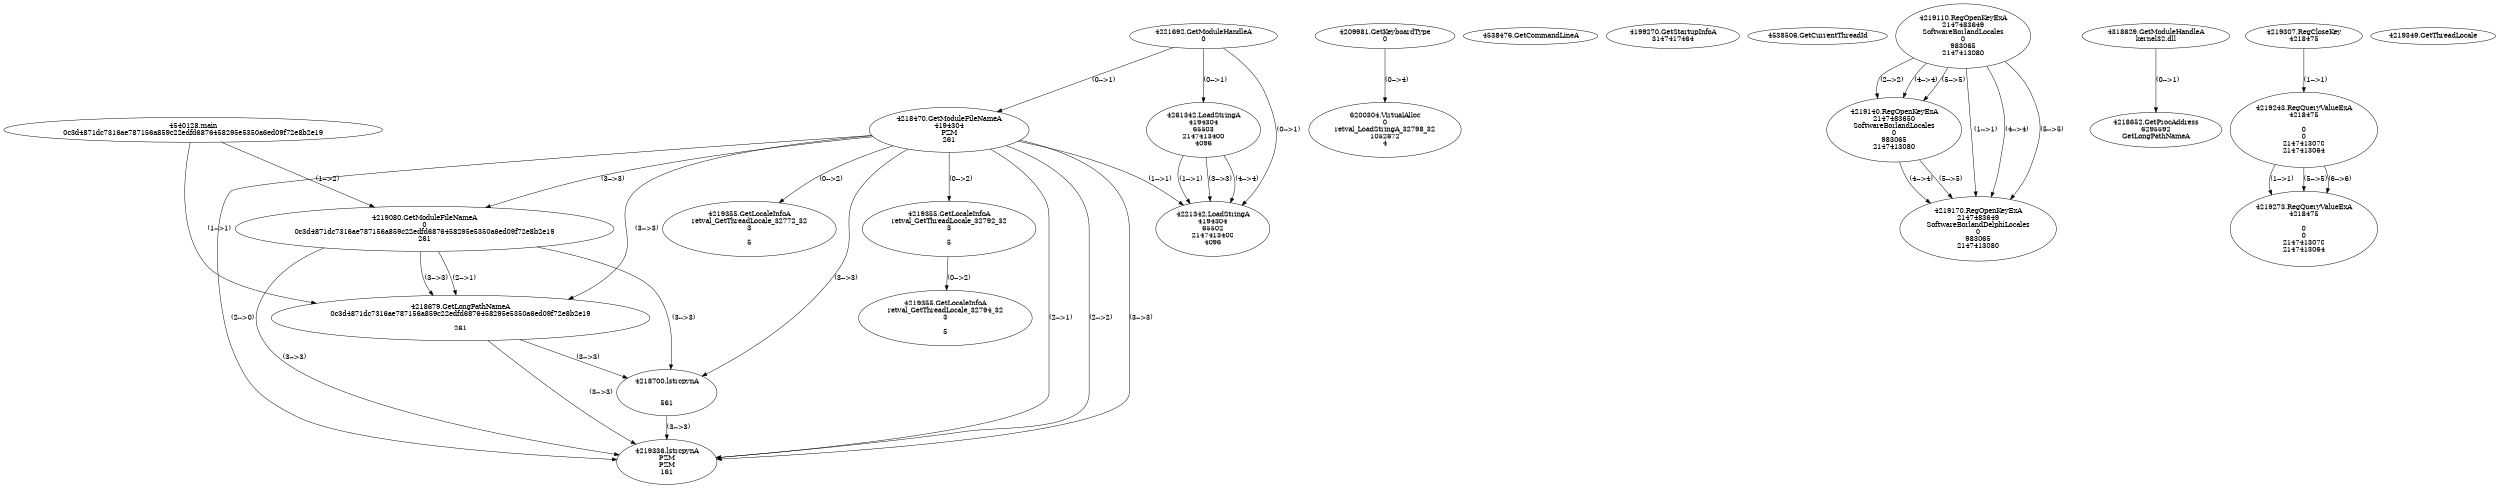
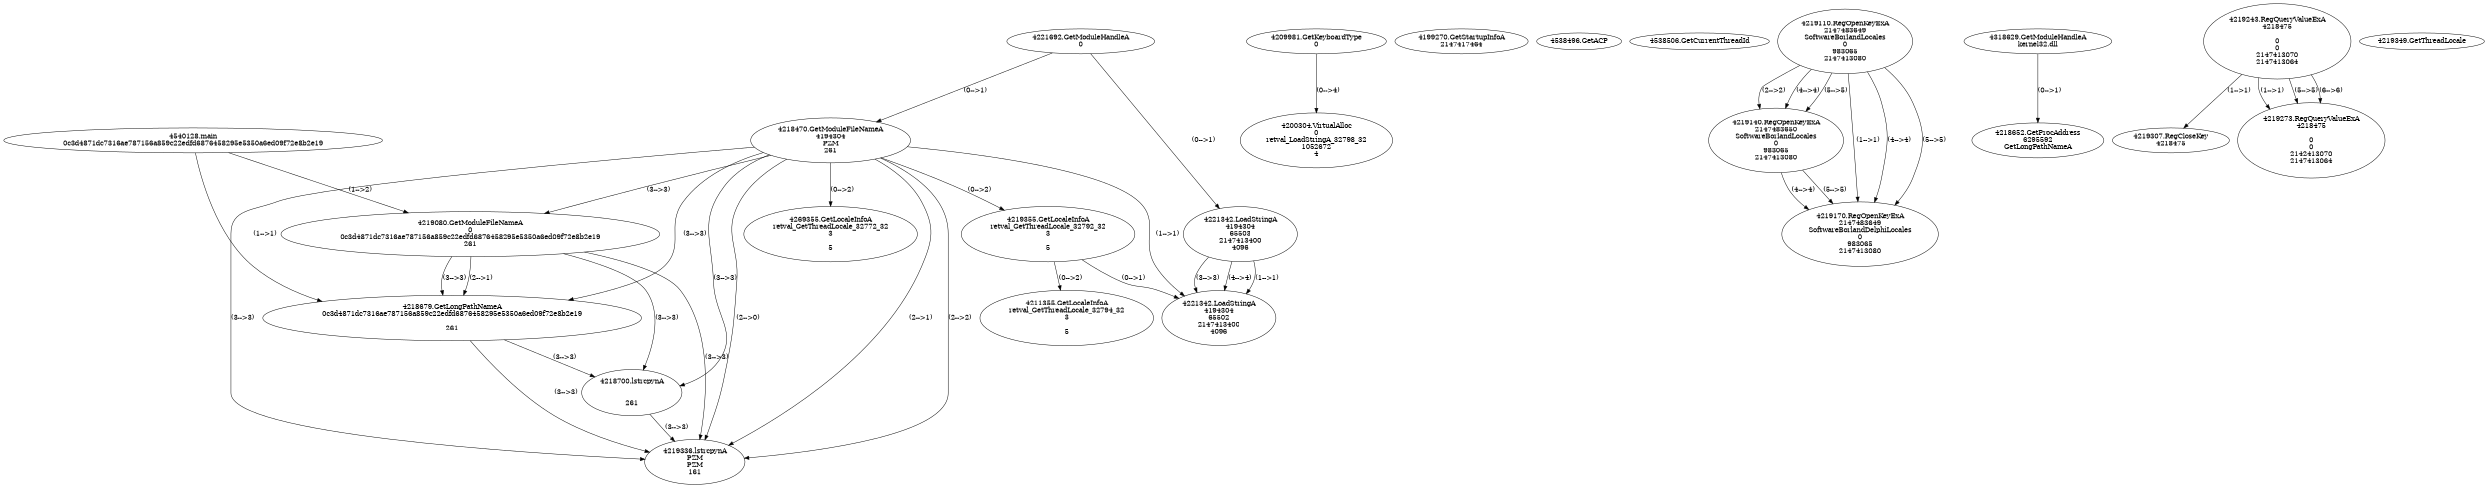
(1531, 36) -> none
(1673, 36) -> (1462, 41)
none -> (1579, 41)
(2304, 68) -> (2215, 100)
(1274, 120) -> (1126, 284)
(1203, 130) -> (1240, 234)
(1385, 130) -> (1316, 140)
(749, 229) -> (831, 234)
(2304, 229) -> (2311, 140)
(945, 318) -> (1067, 318)
(667, 393) -> (632, 393)
